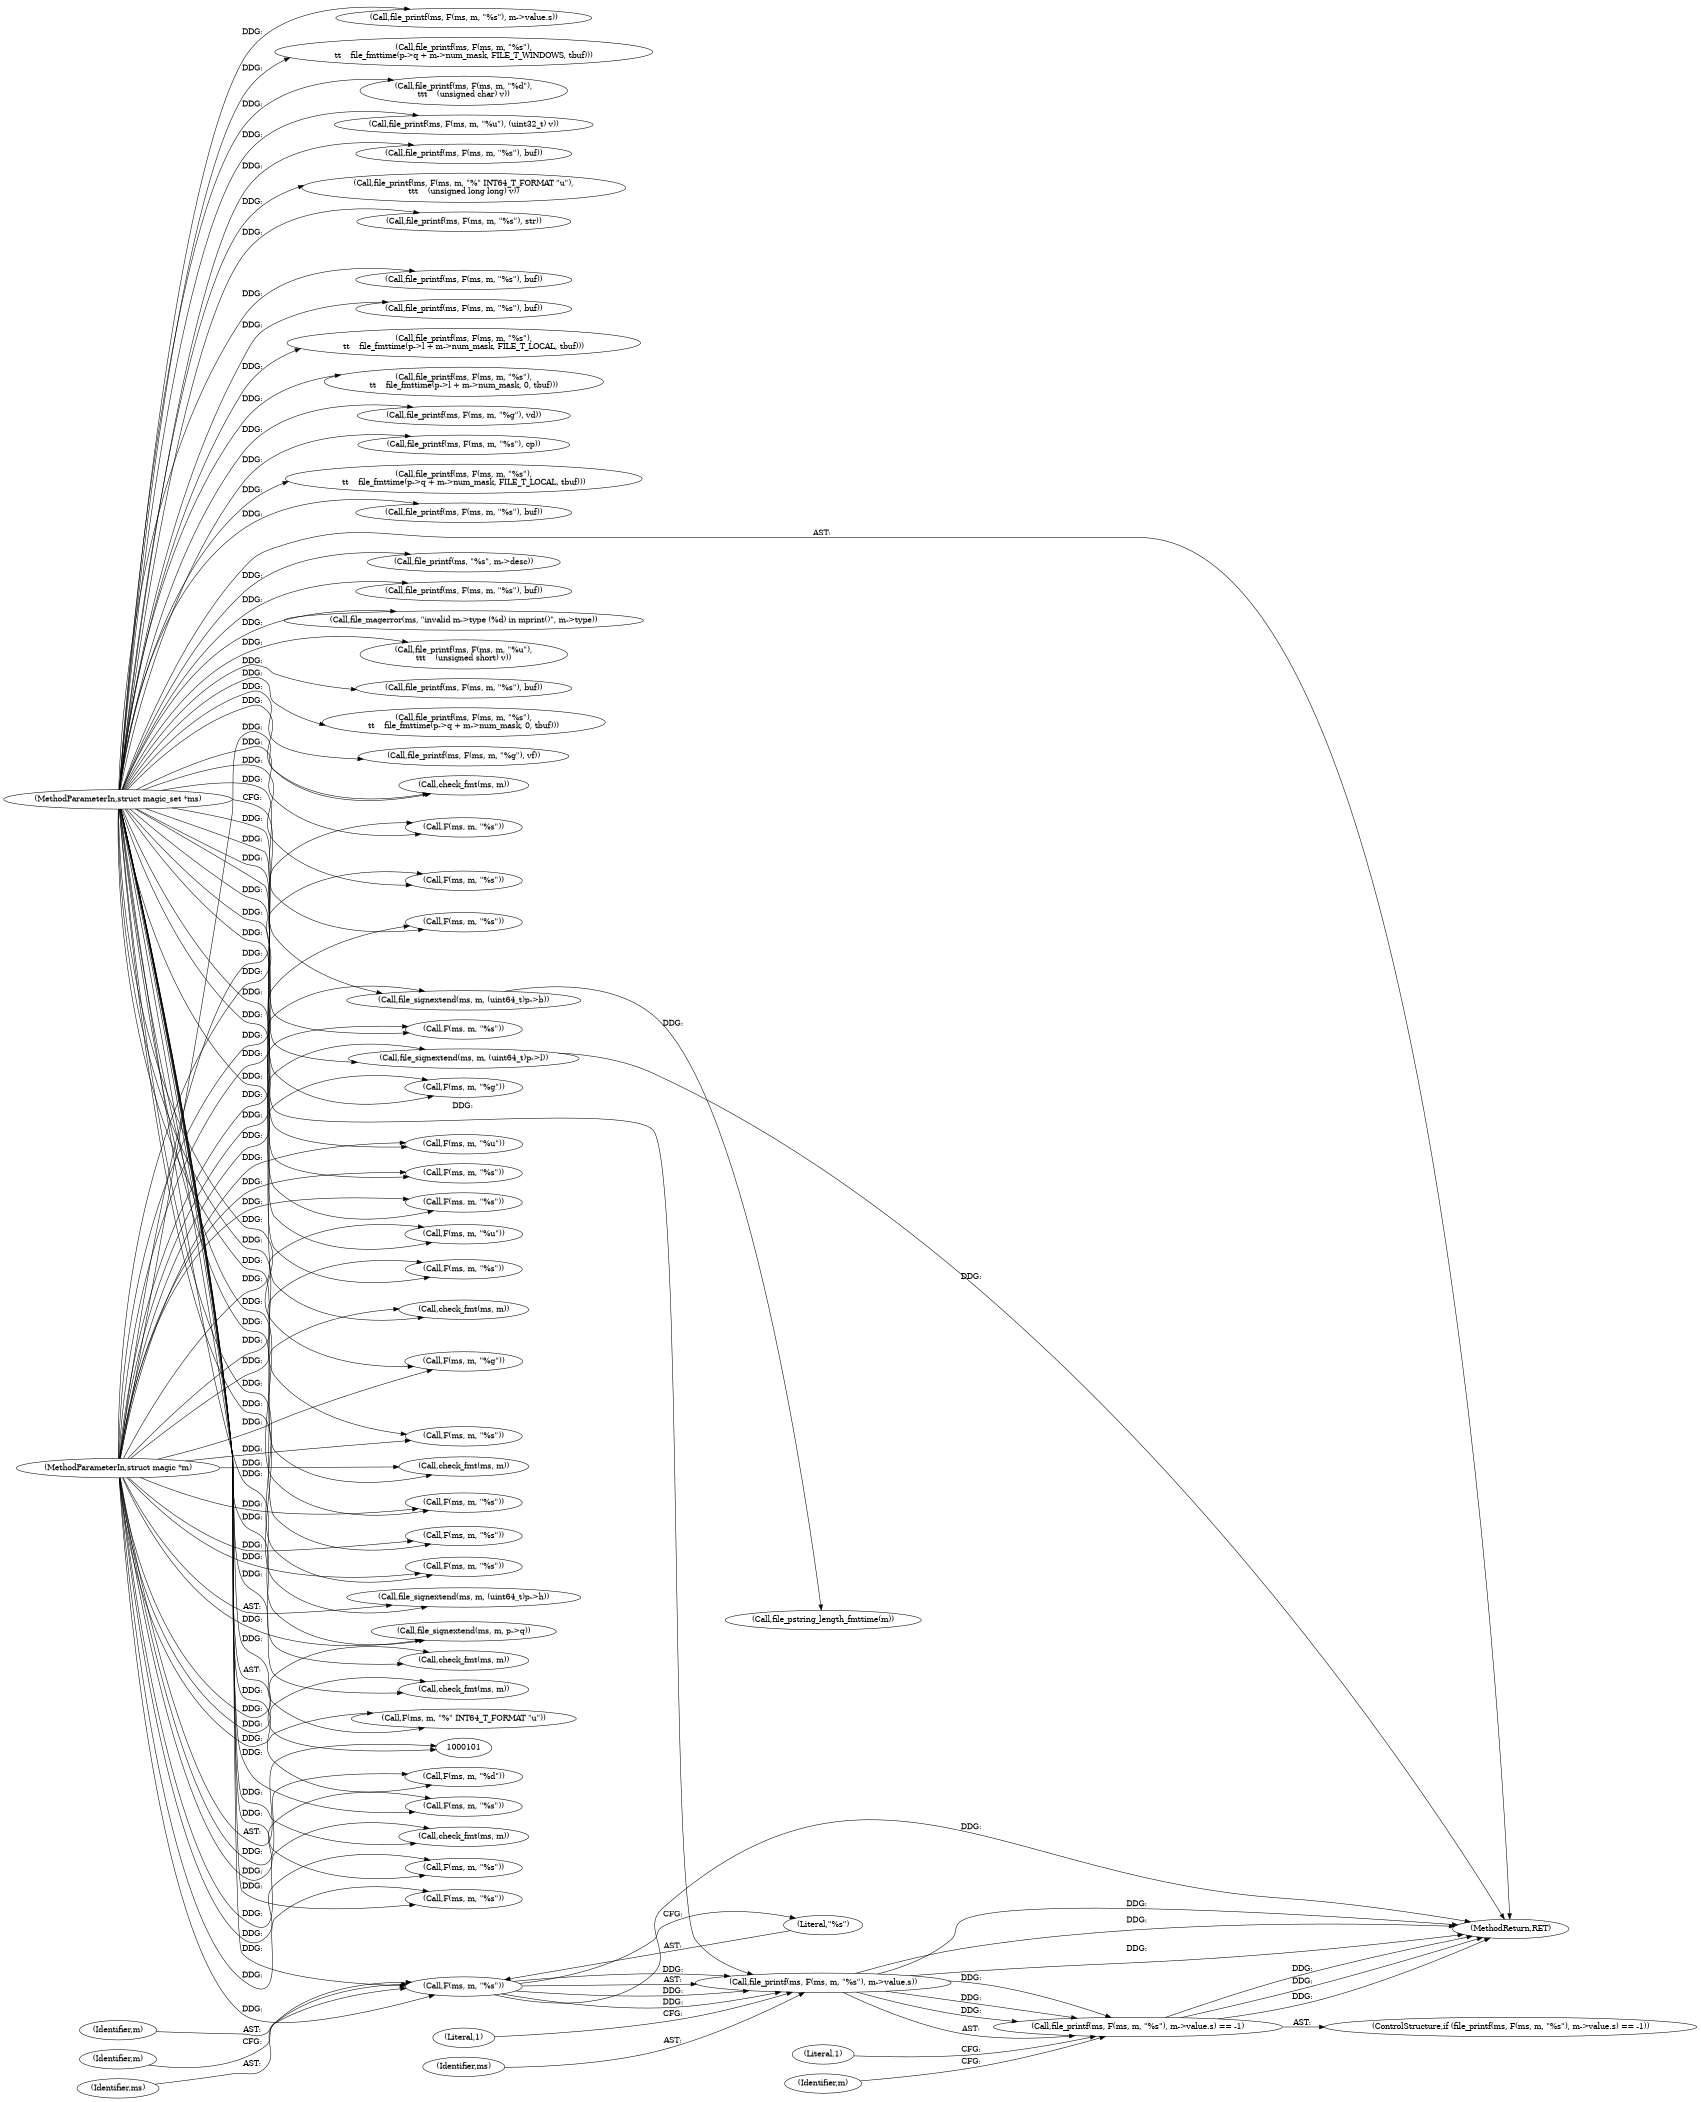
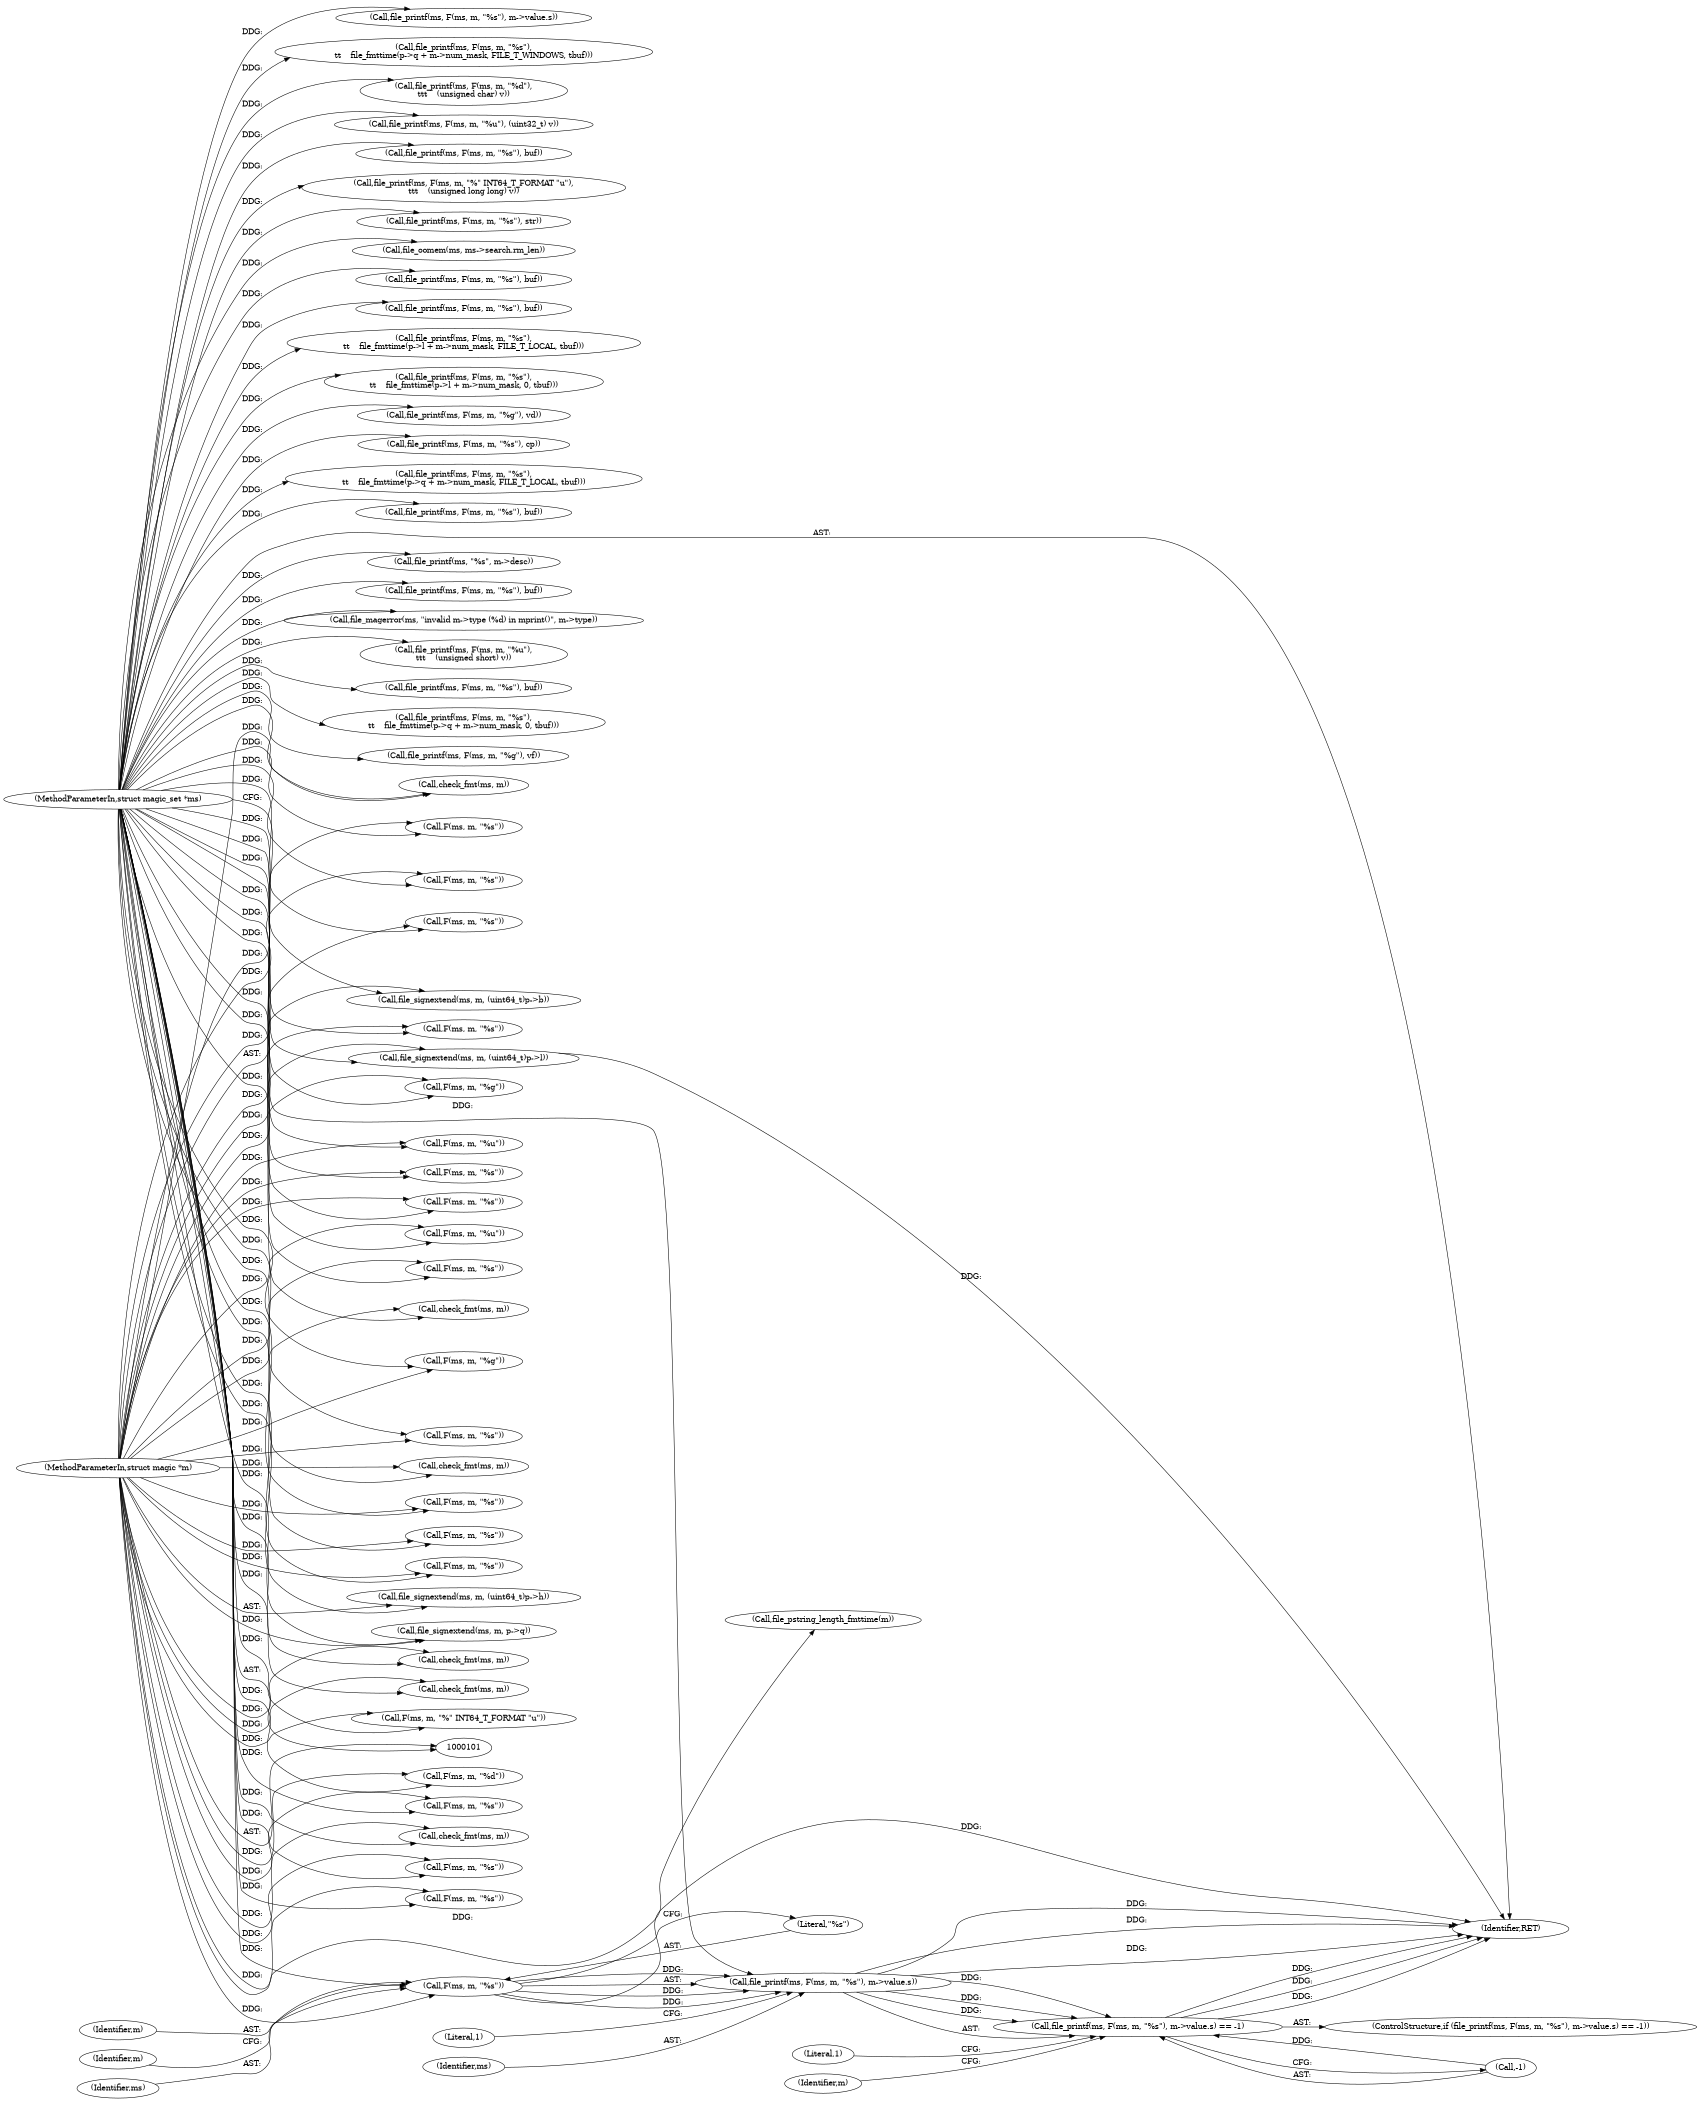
none -> (464, 251)
(253, 1054) -> (253, 1054)
(748, 1225) -> (344, 1944)
(1511, 1929) -> (1511, 1929)
none -> (1511, 2068)
